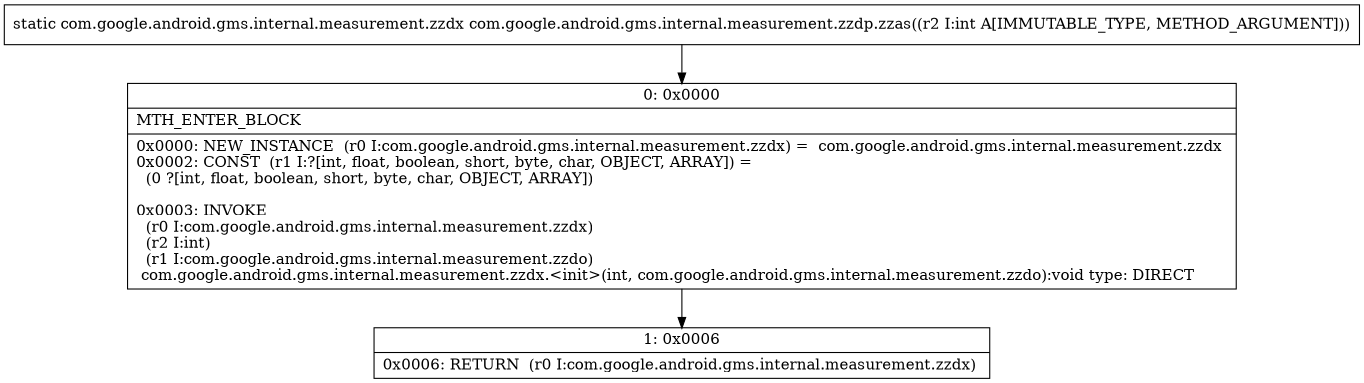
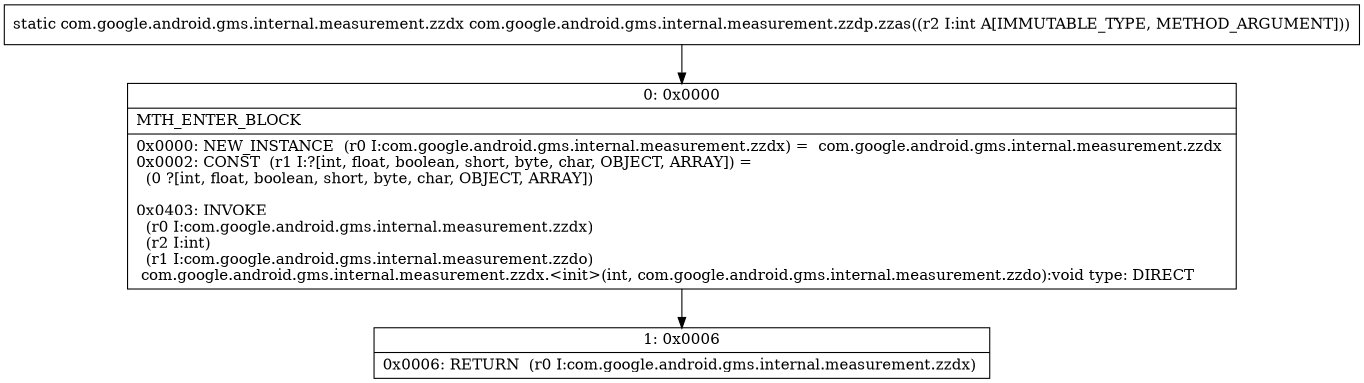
(207, 211) -> (207, 211)
